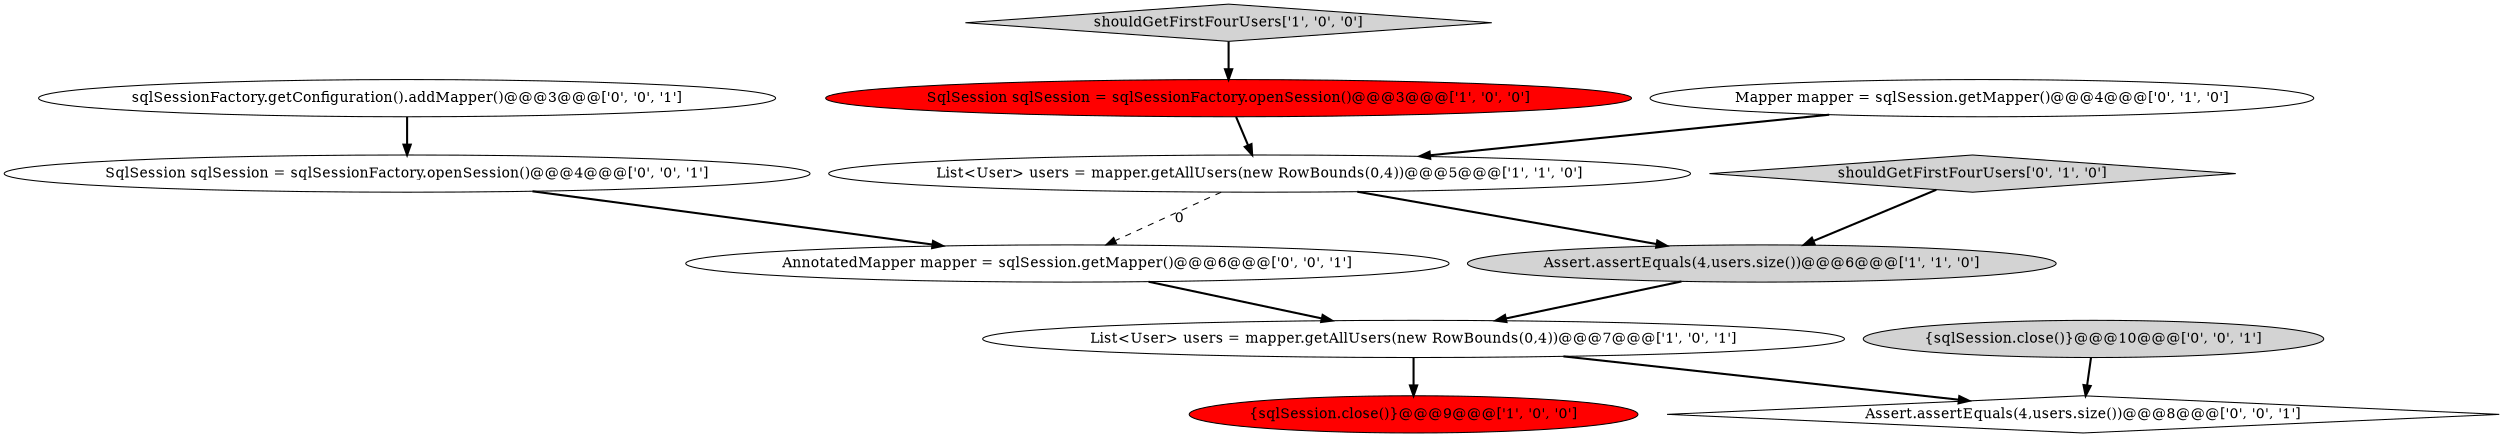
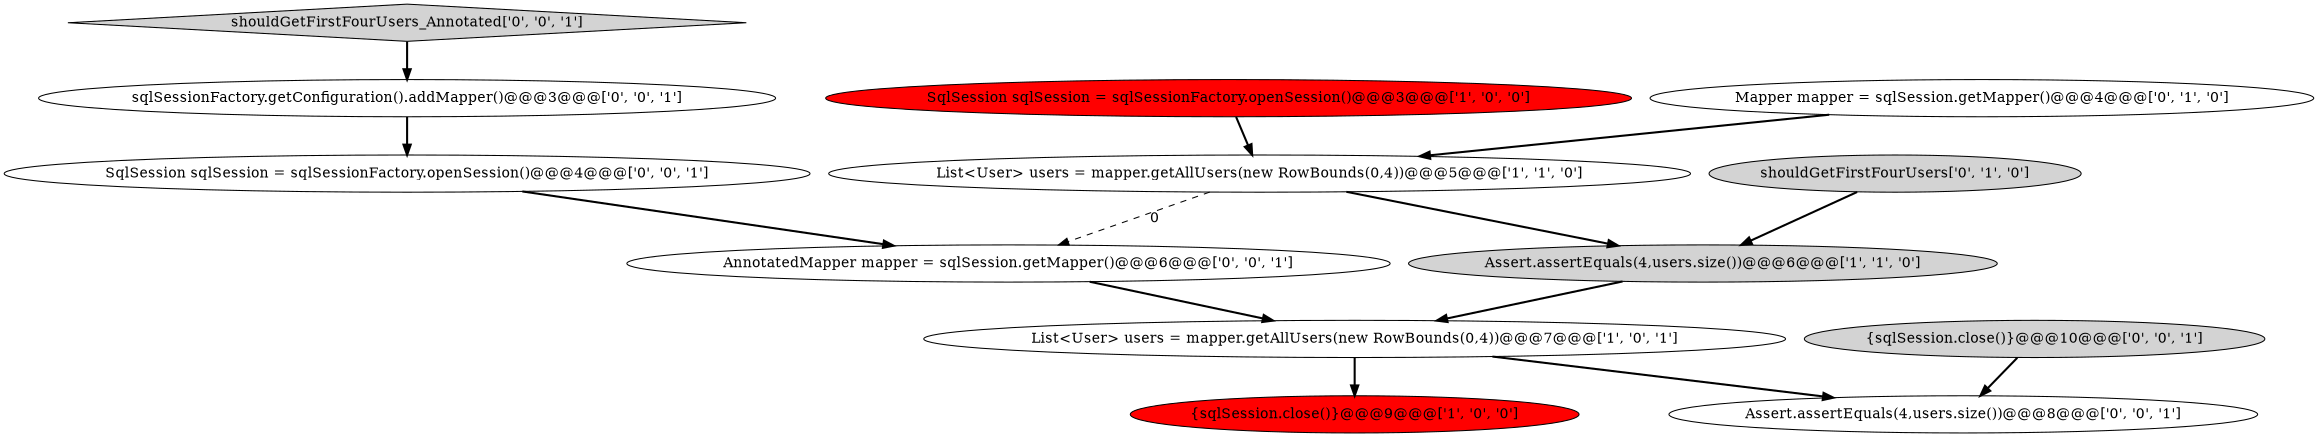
none -> (407, 23)
(1229, 23) -> none
(1973, 174) -> (1895, 174)
(2083, 414) -> (1963, 414)
